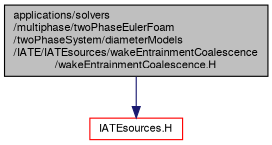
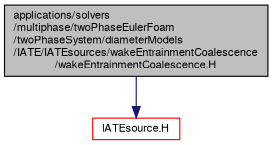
(136, 129) -> (136, 129)
